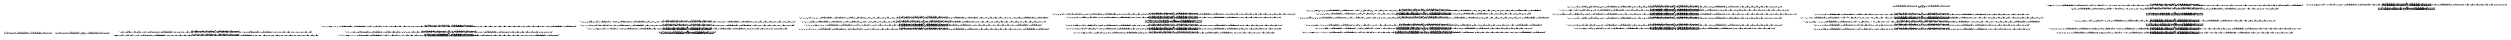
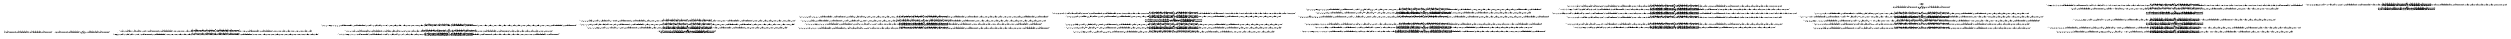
none -> (1922, 4)
